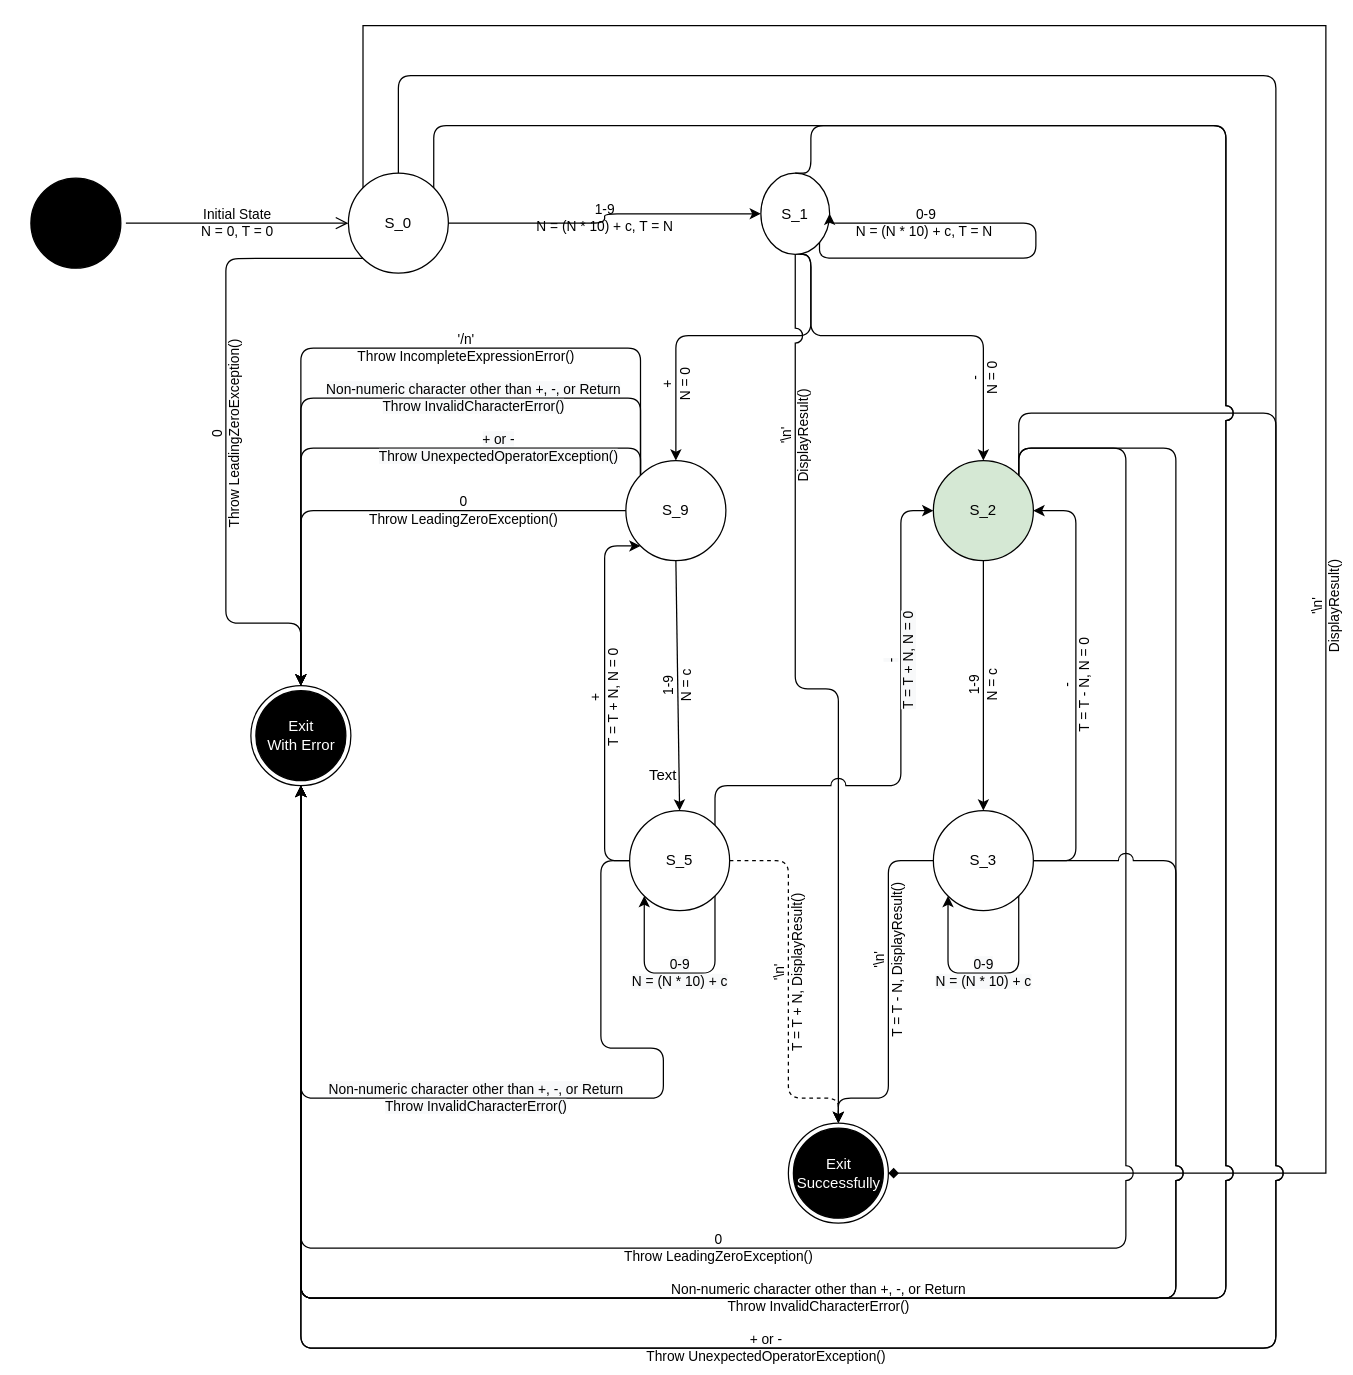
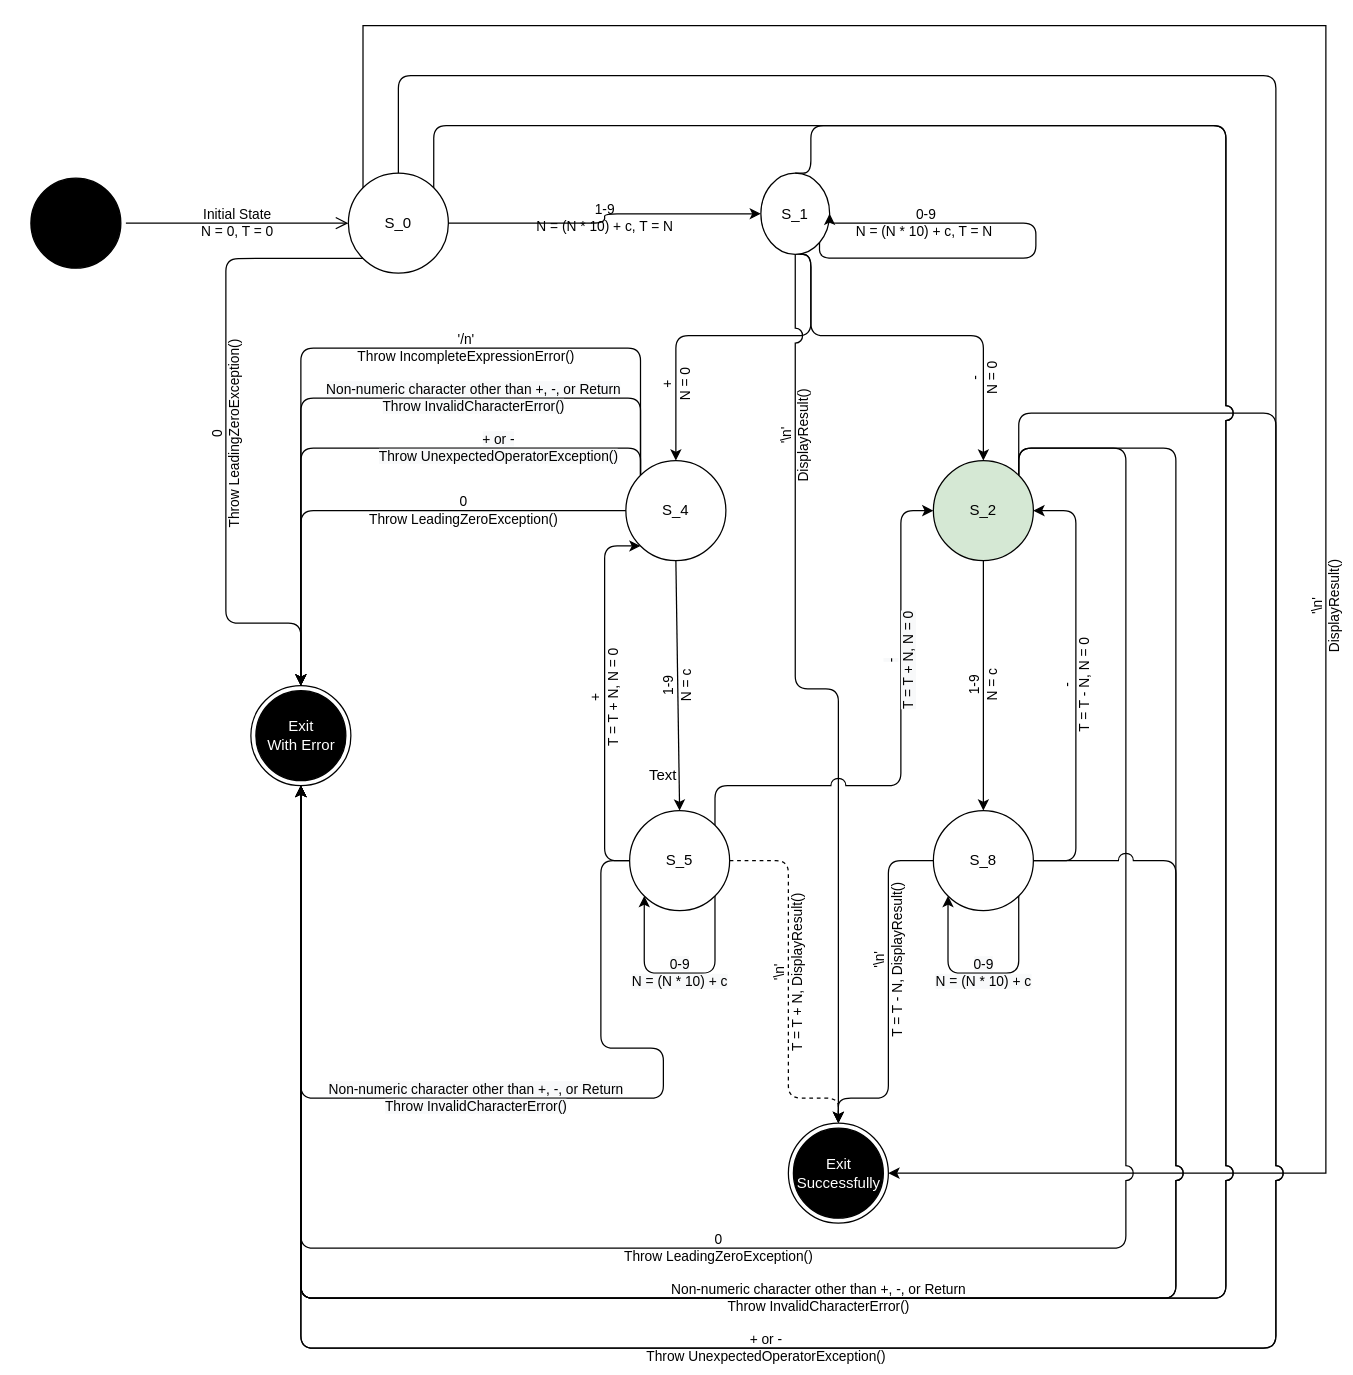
(676, 511) -> (676, 511)
(983, 861) -> (983, 861)
(899, 1173) -> (898, 1173)
